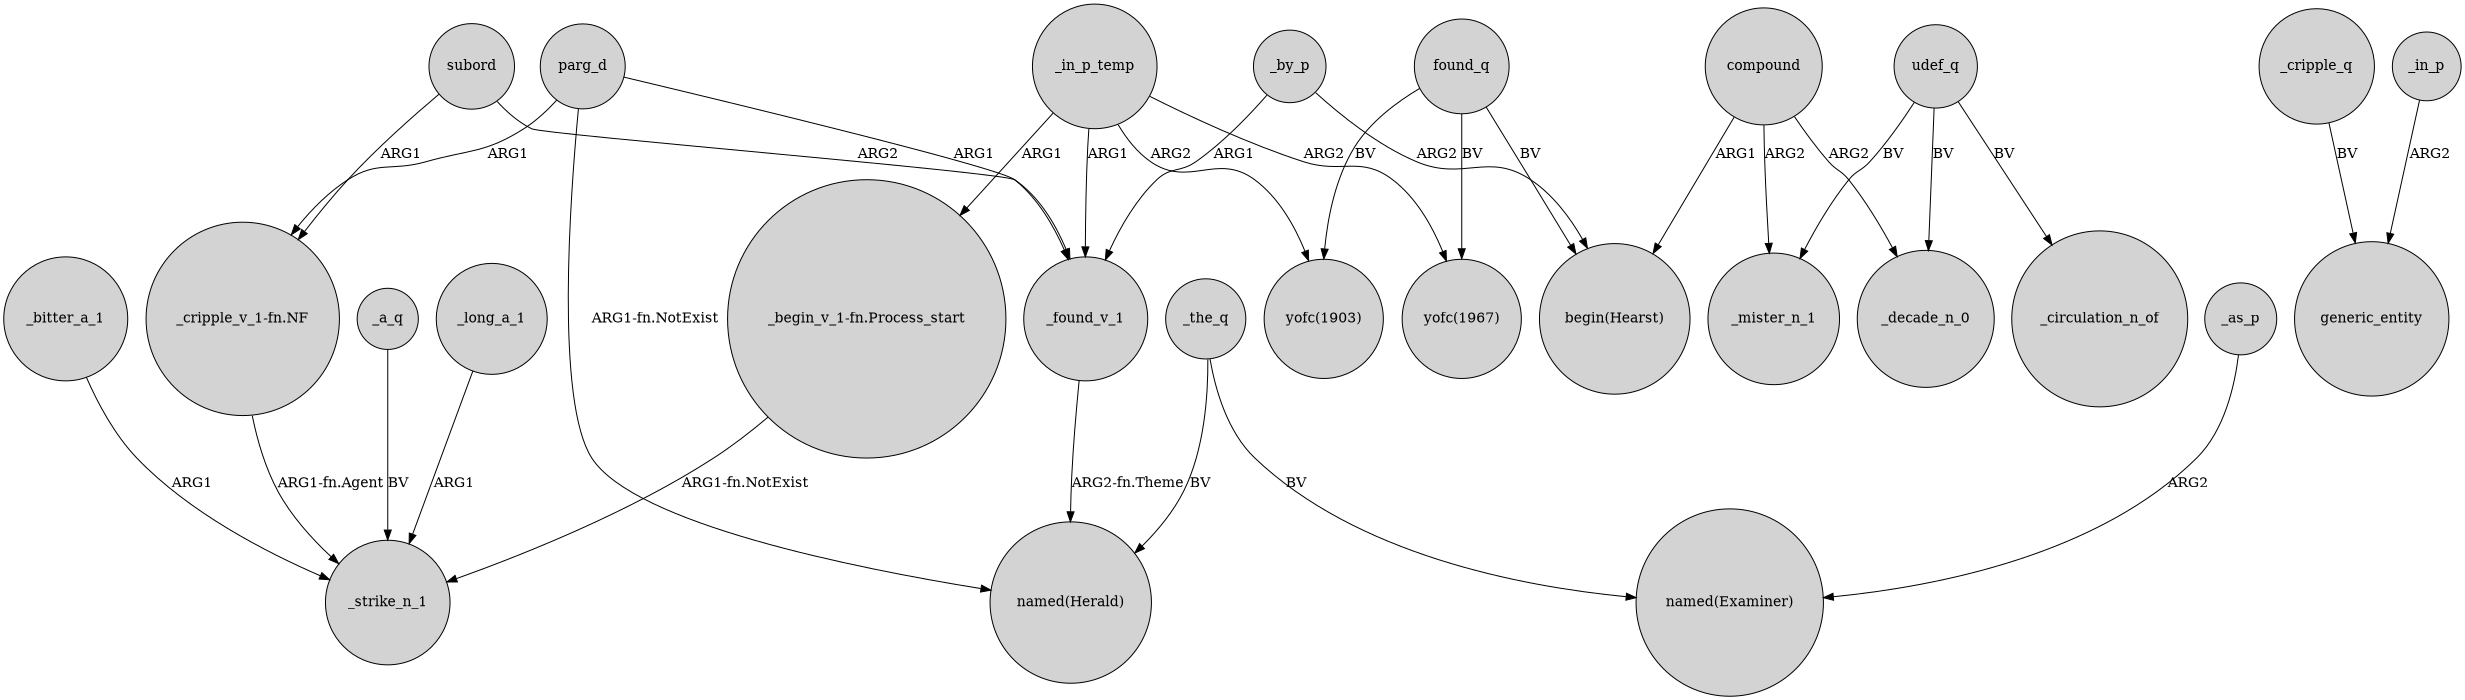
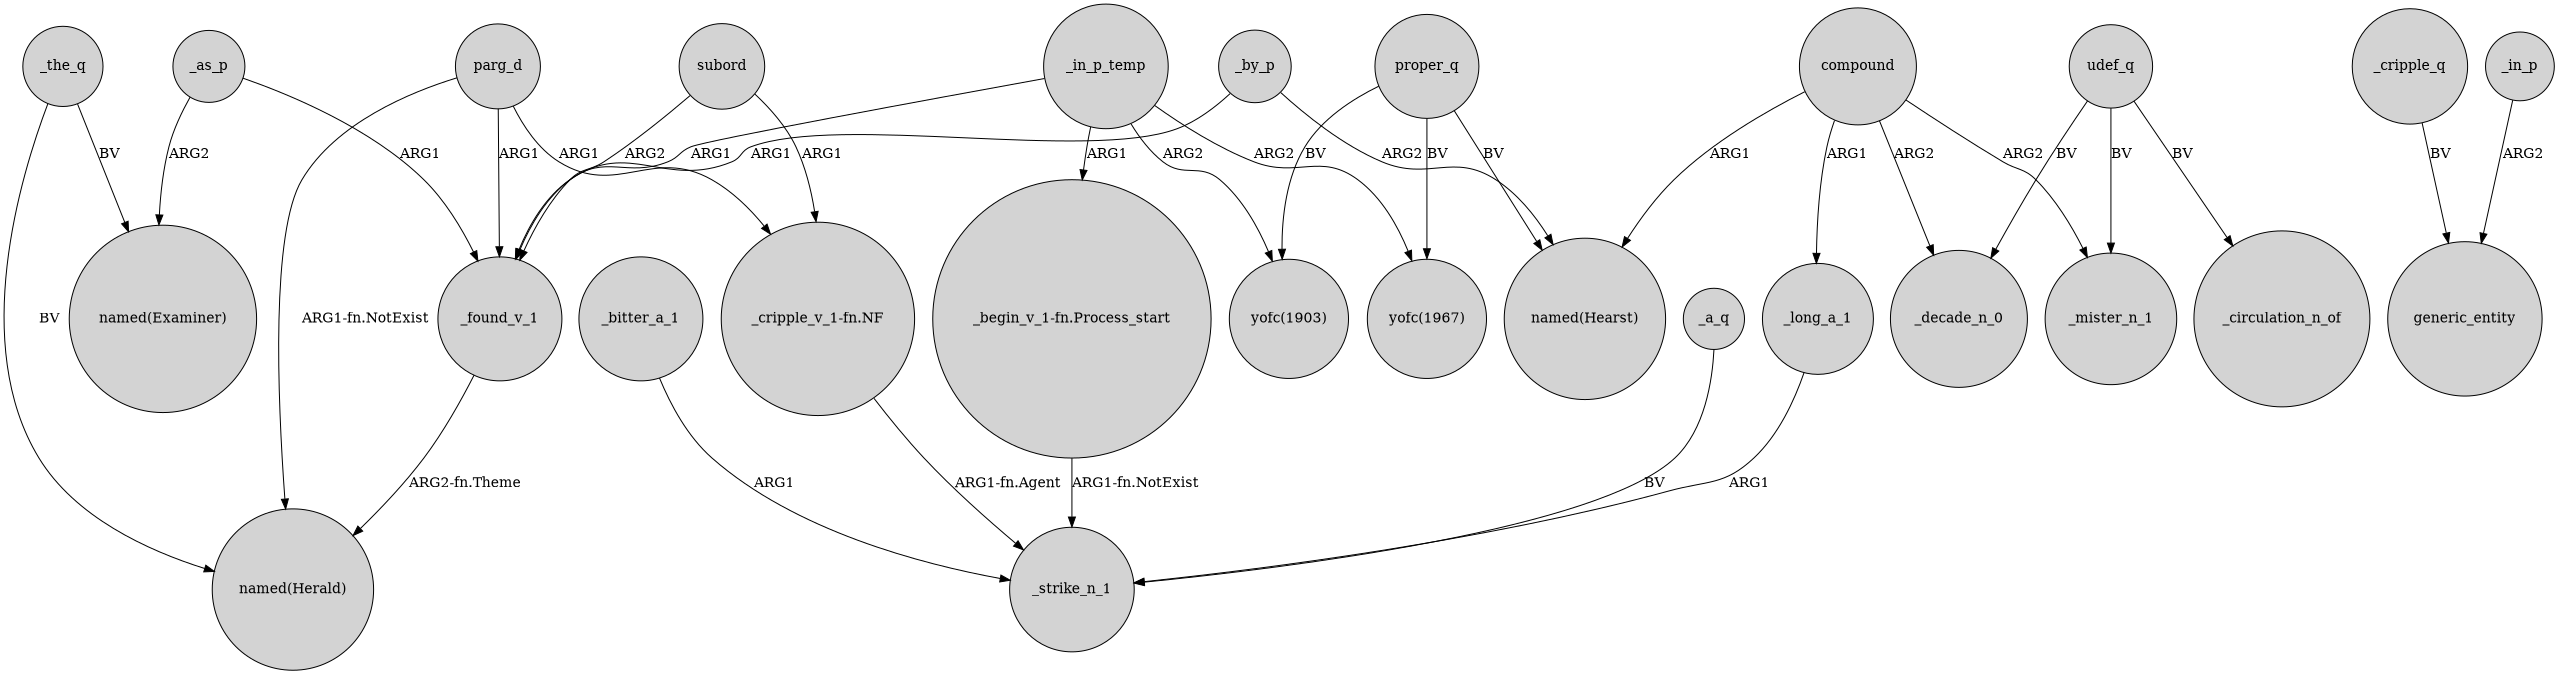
(1462, 66) -> (1427, 66)
none -> (377, 142)
none -> (1821, 186)
(1615, 319) -> (1585, 319)
